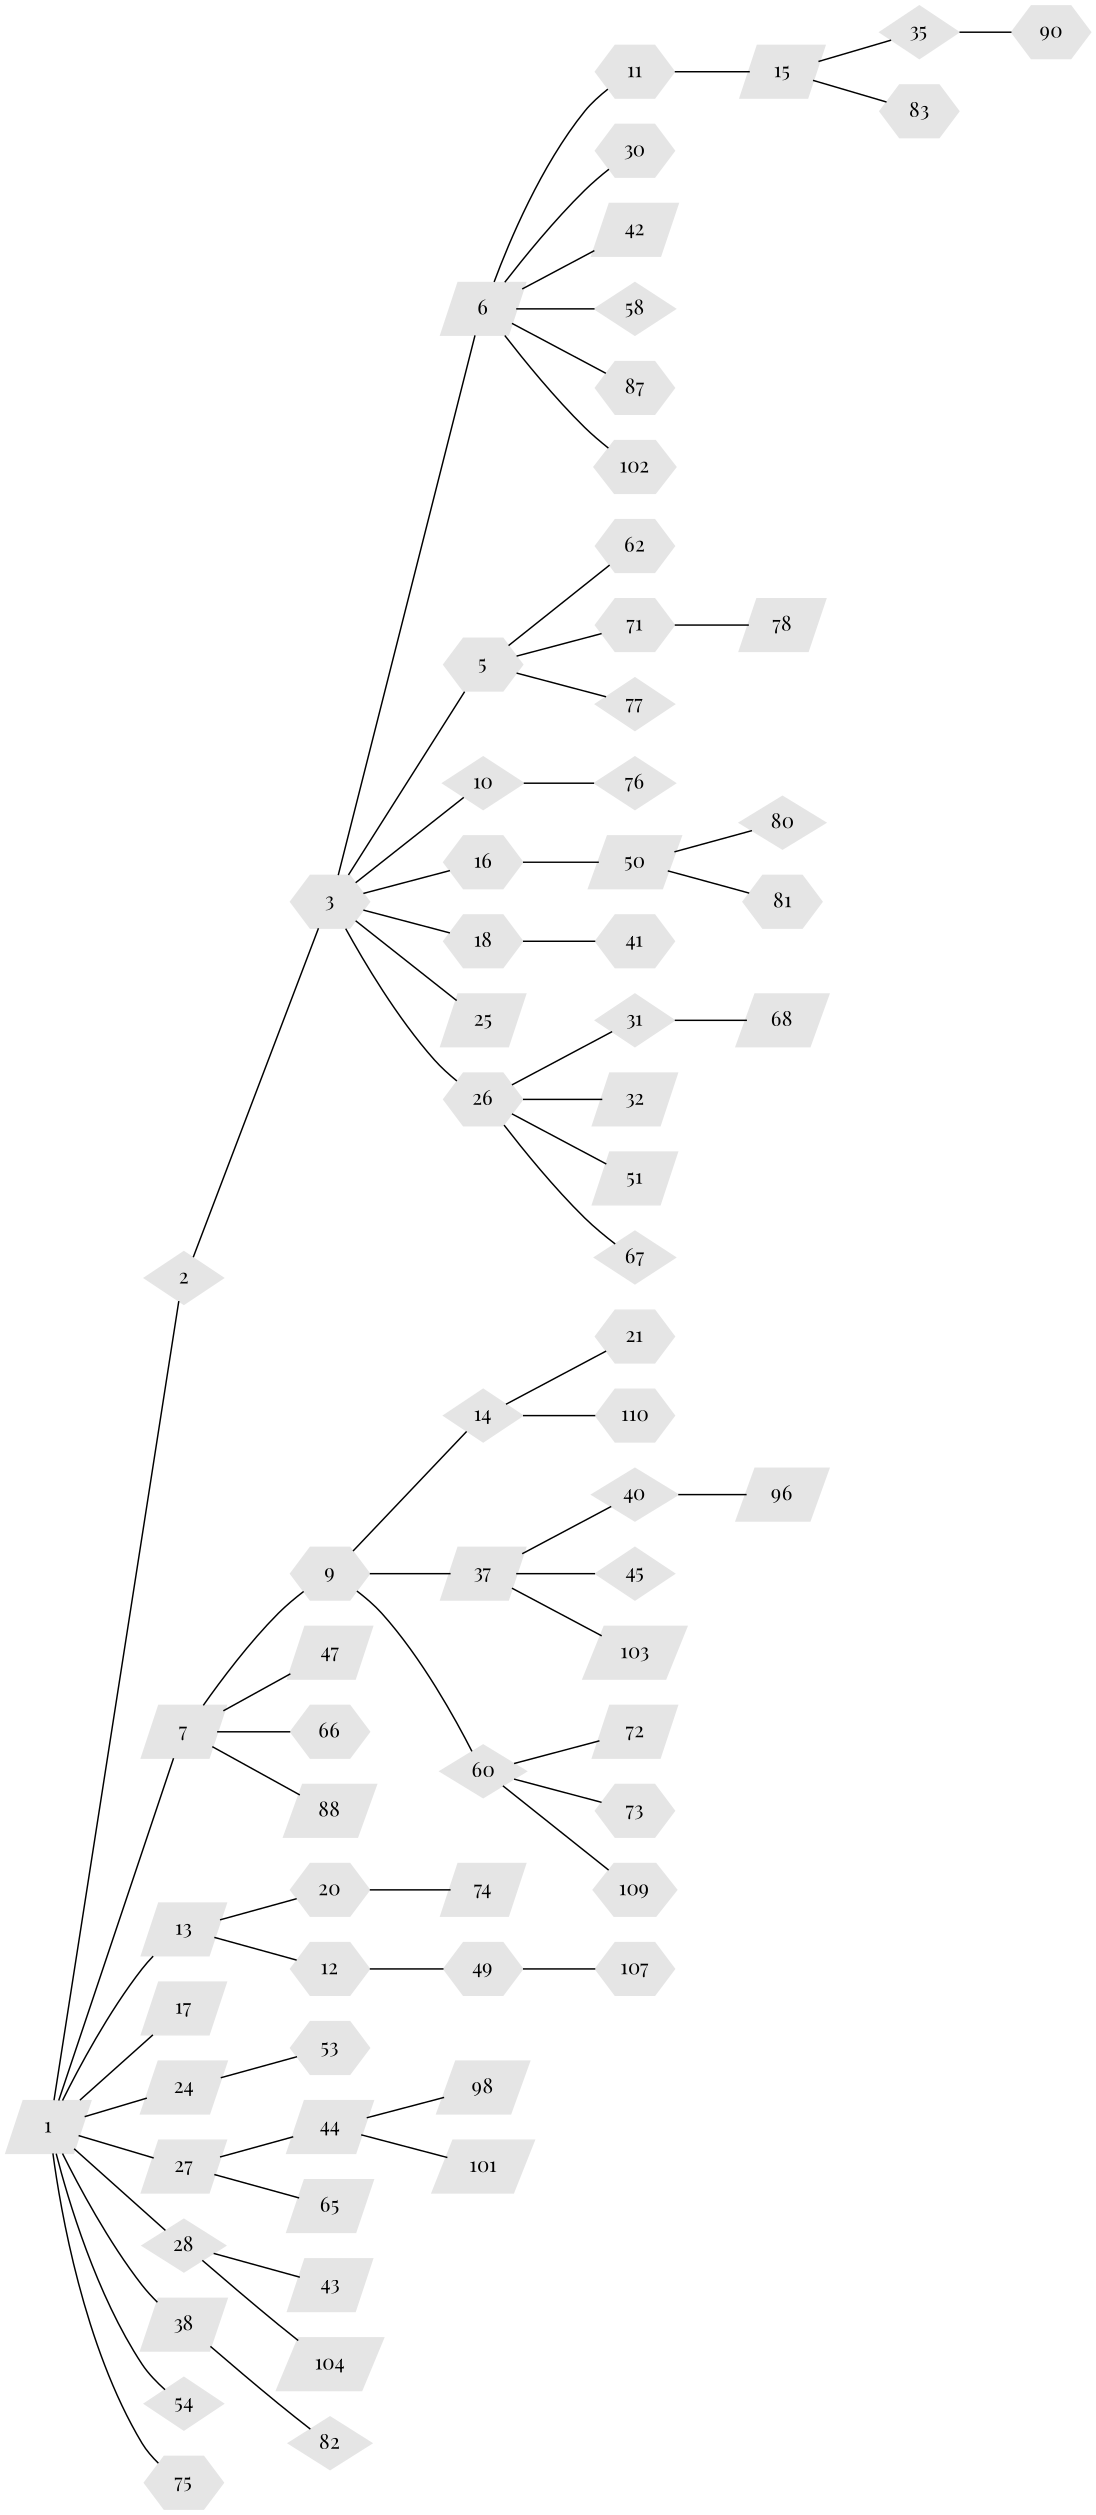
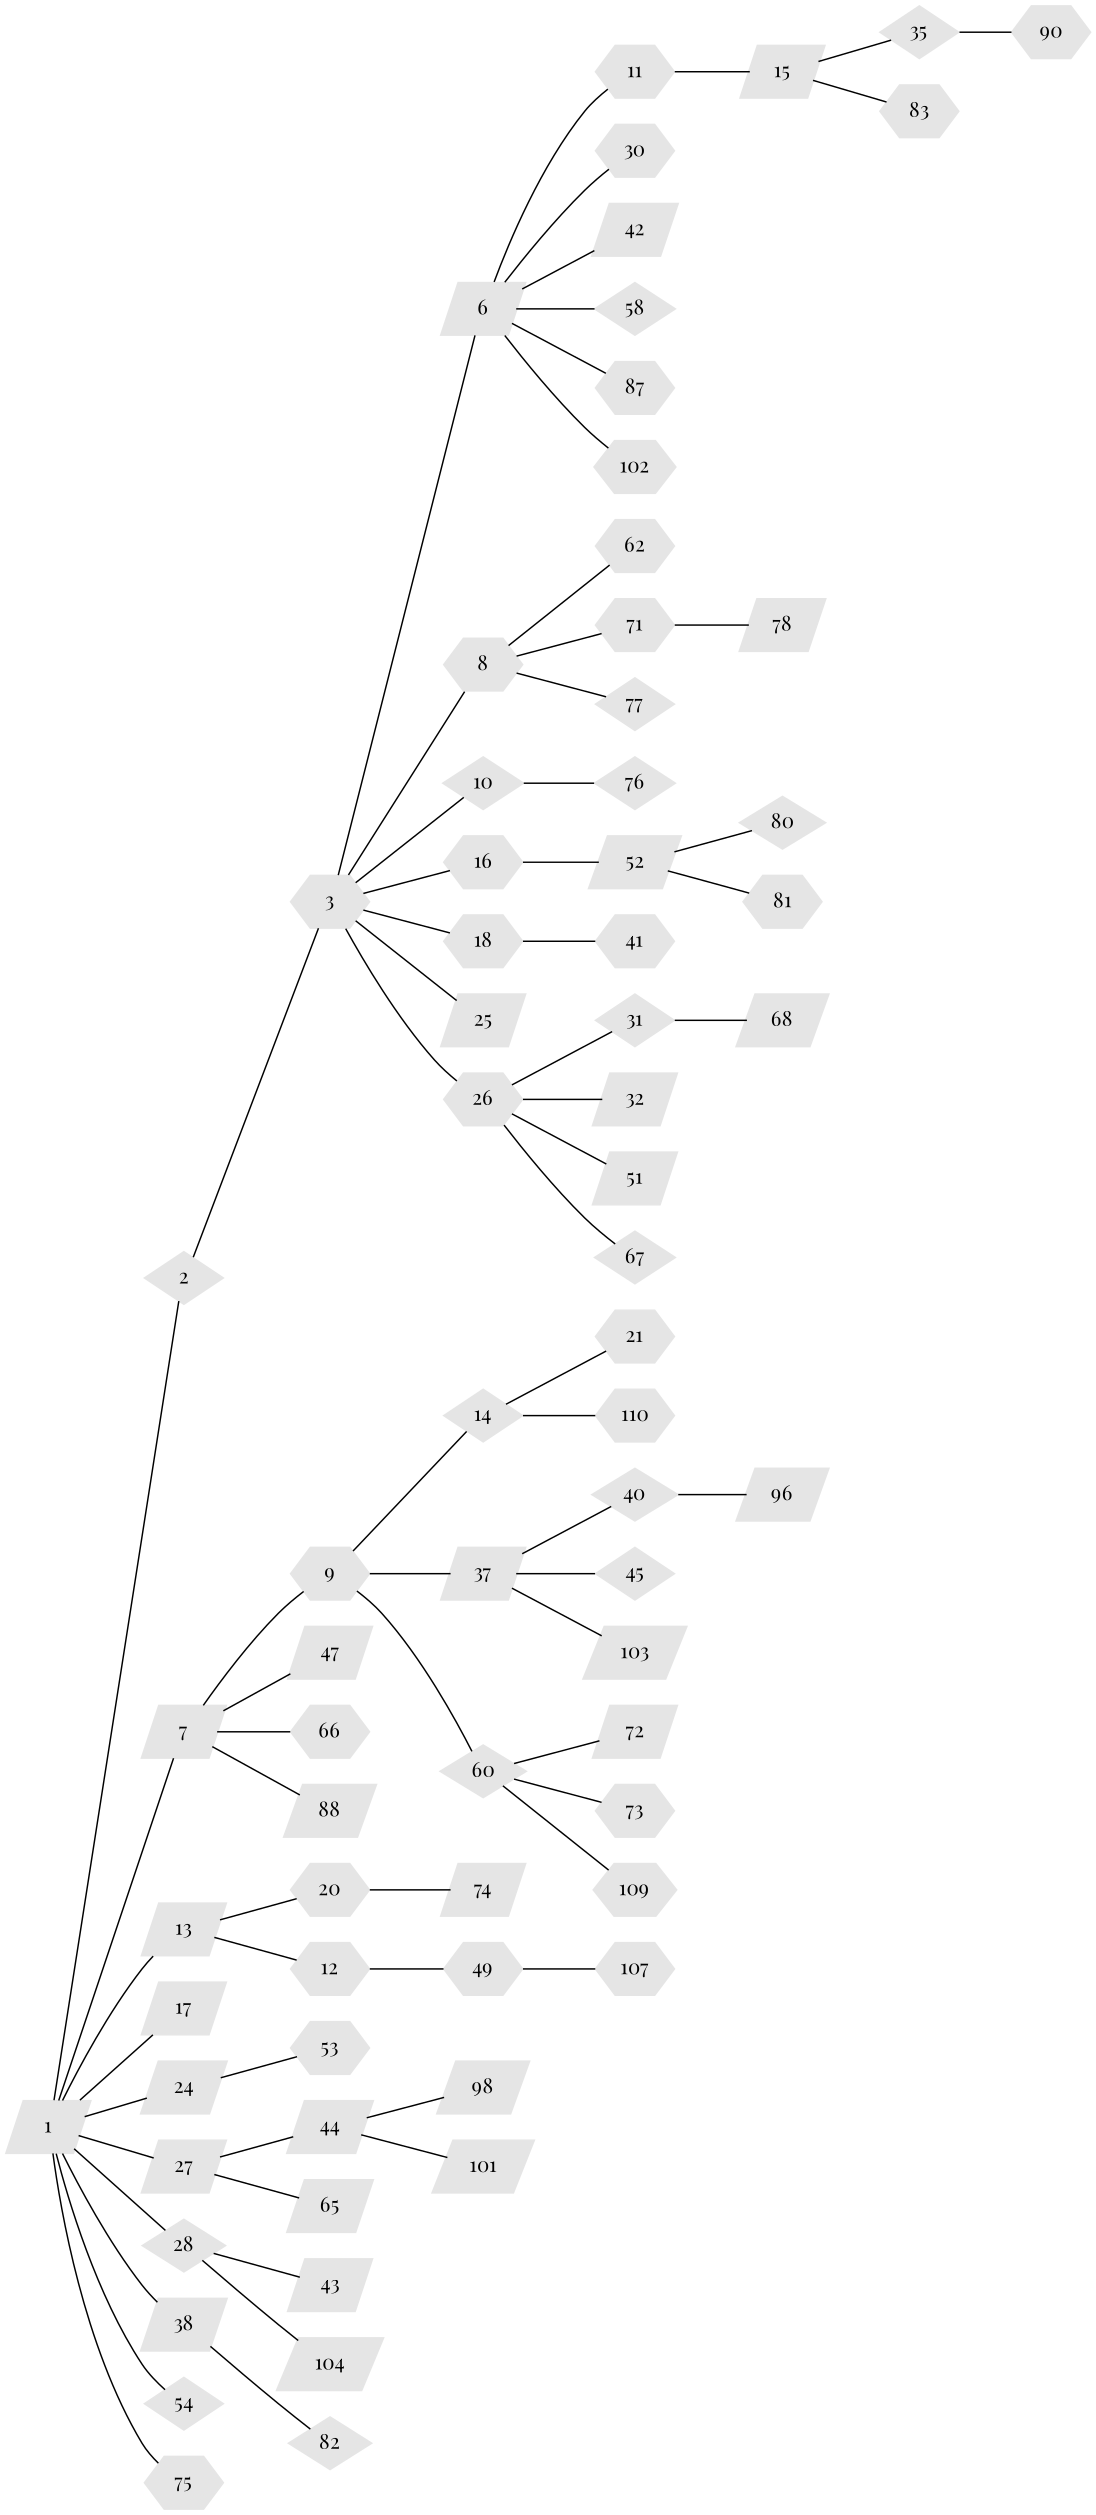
(483, 665) -> (483, 665)
(635, 862) -> (635, 862)
